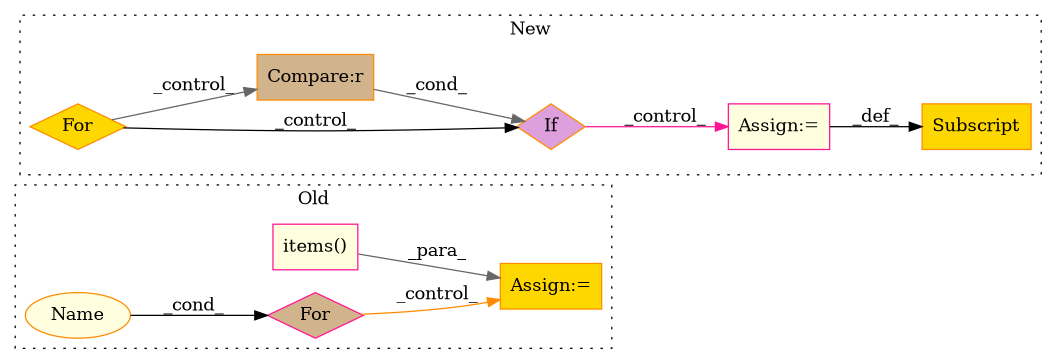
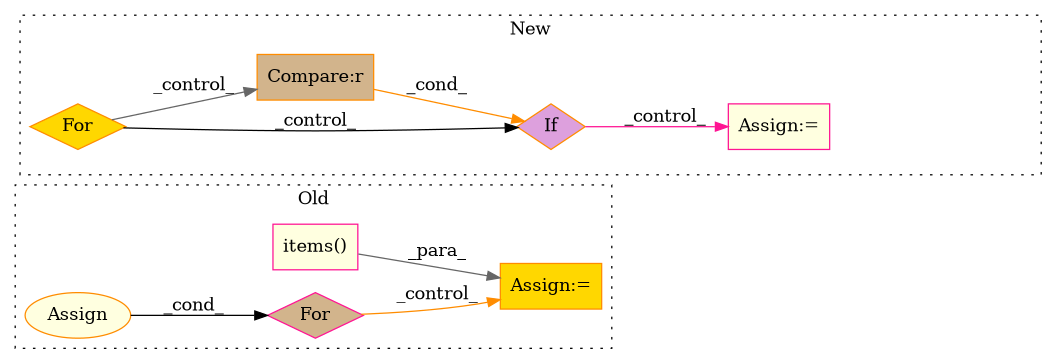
(443, 104) -> (443, 104)
(977, 127) -> none
(78, 315) -> (78, 315)
